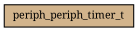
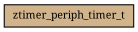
(69, 16) -> (69, 16)
